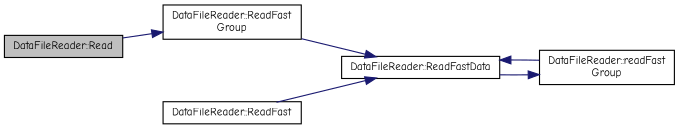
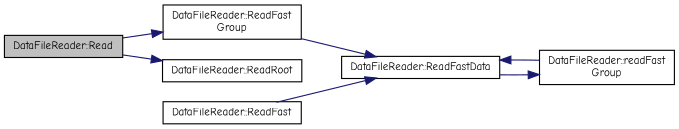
none -> (232, 71)
